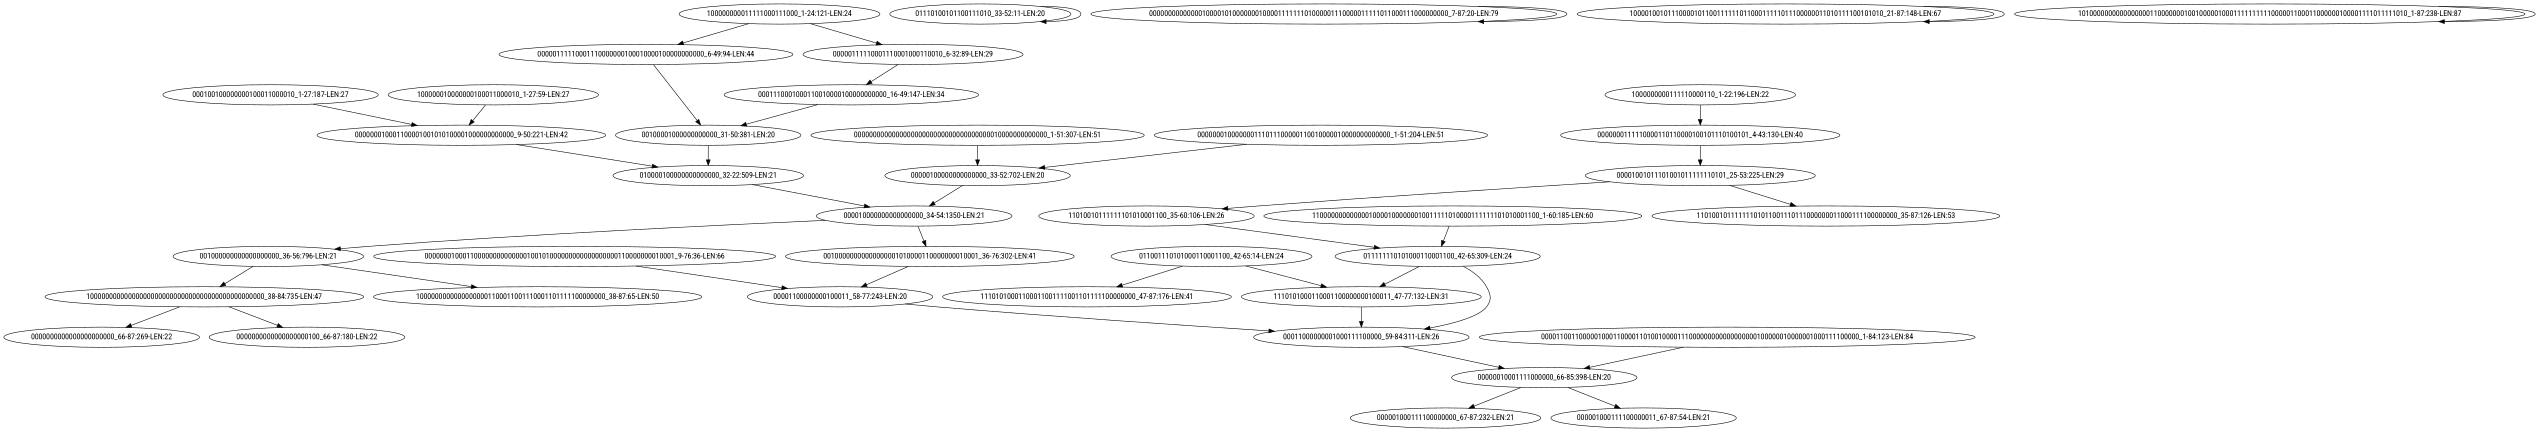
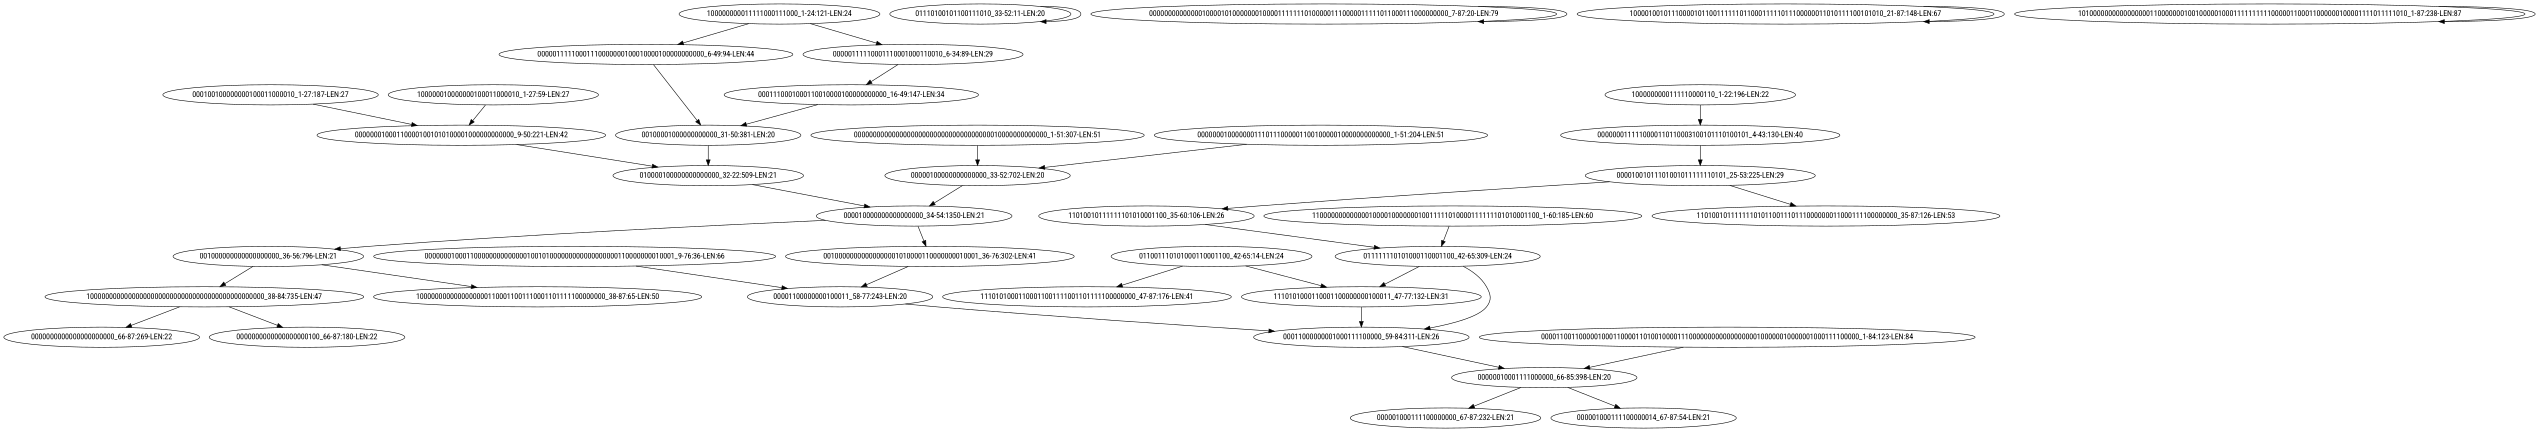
(913, 54) -> (913, 54)
(1700, 135) -> (1700, 135)
(1644, 418) -> (1644, 418)
